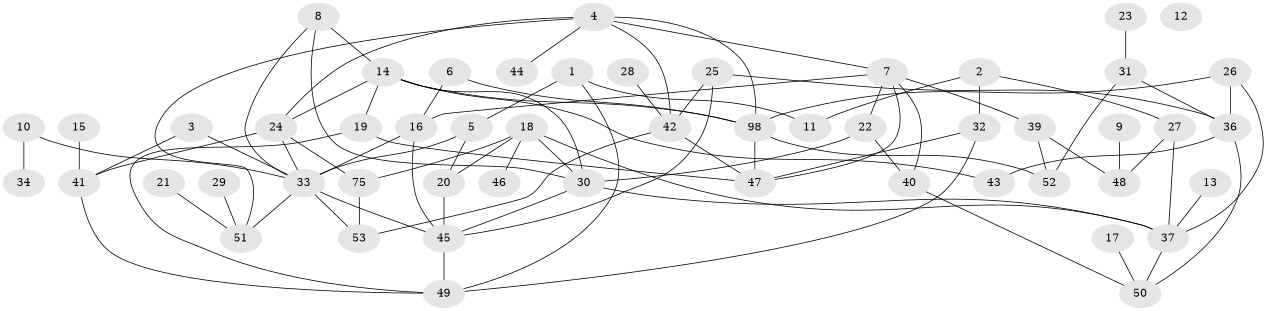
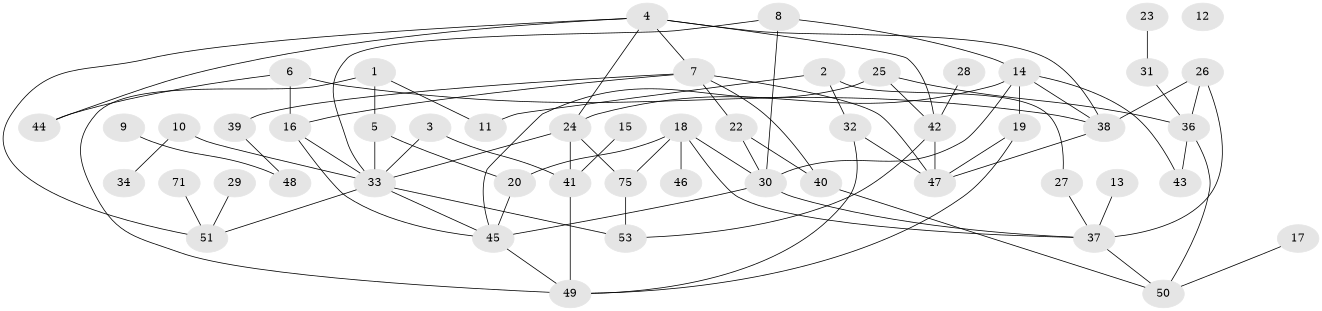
none -> (210, 84)
(755, 128) -> (1104, 128)
(1144, 159) -> none
(164, 183) -> (179, 183)
(1050, 183) -> none
